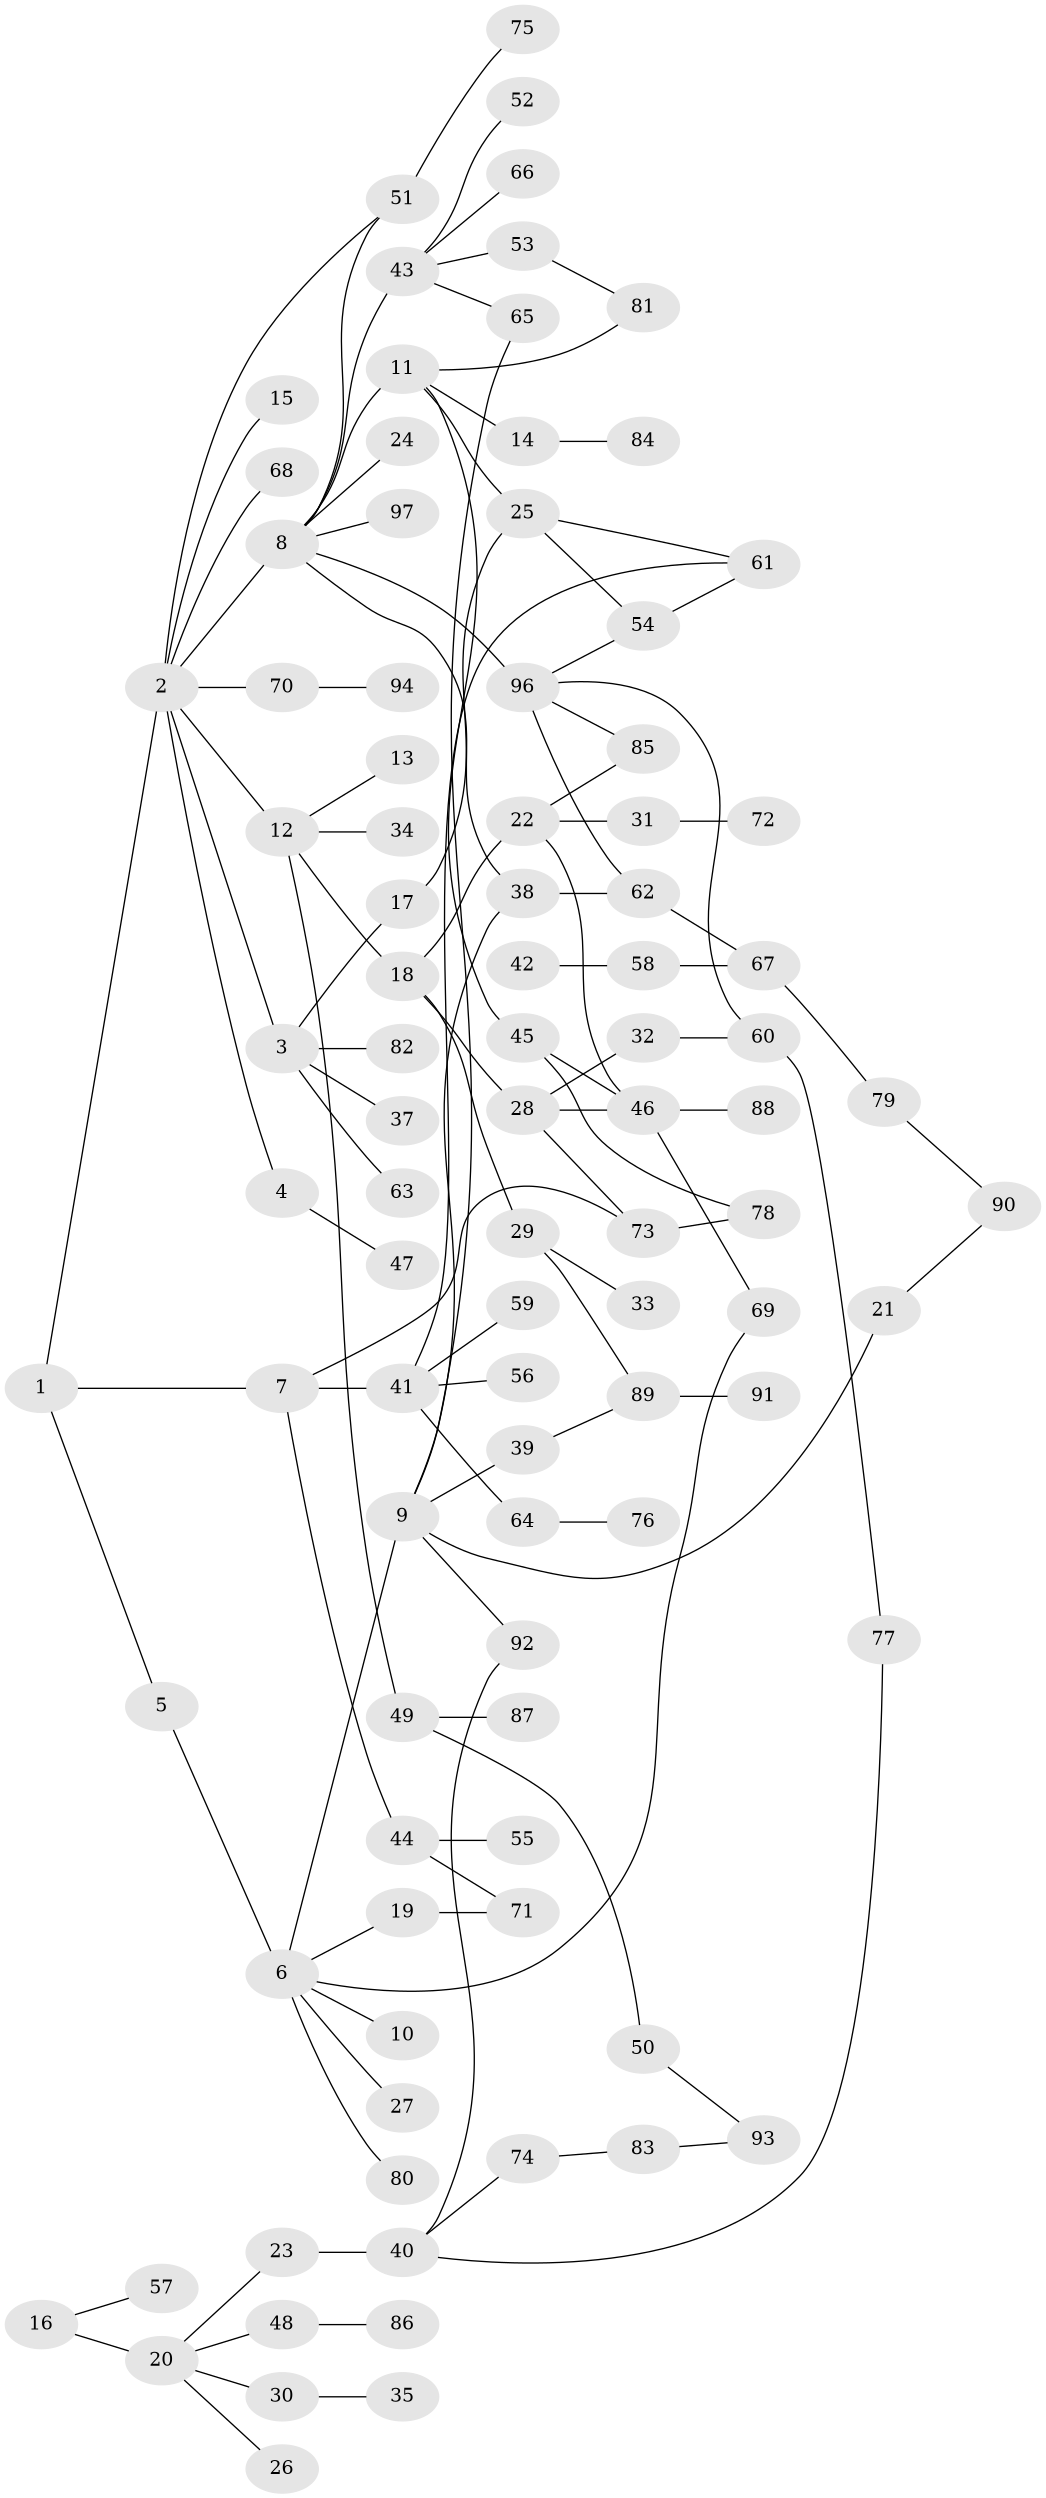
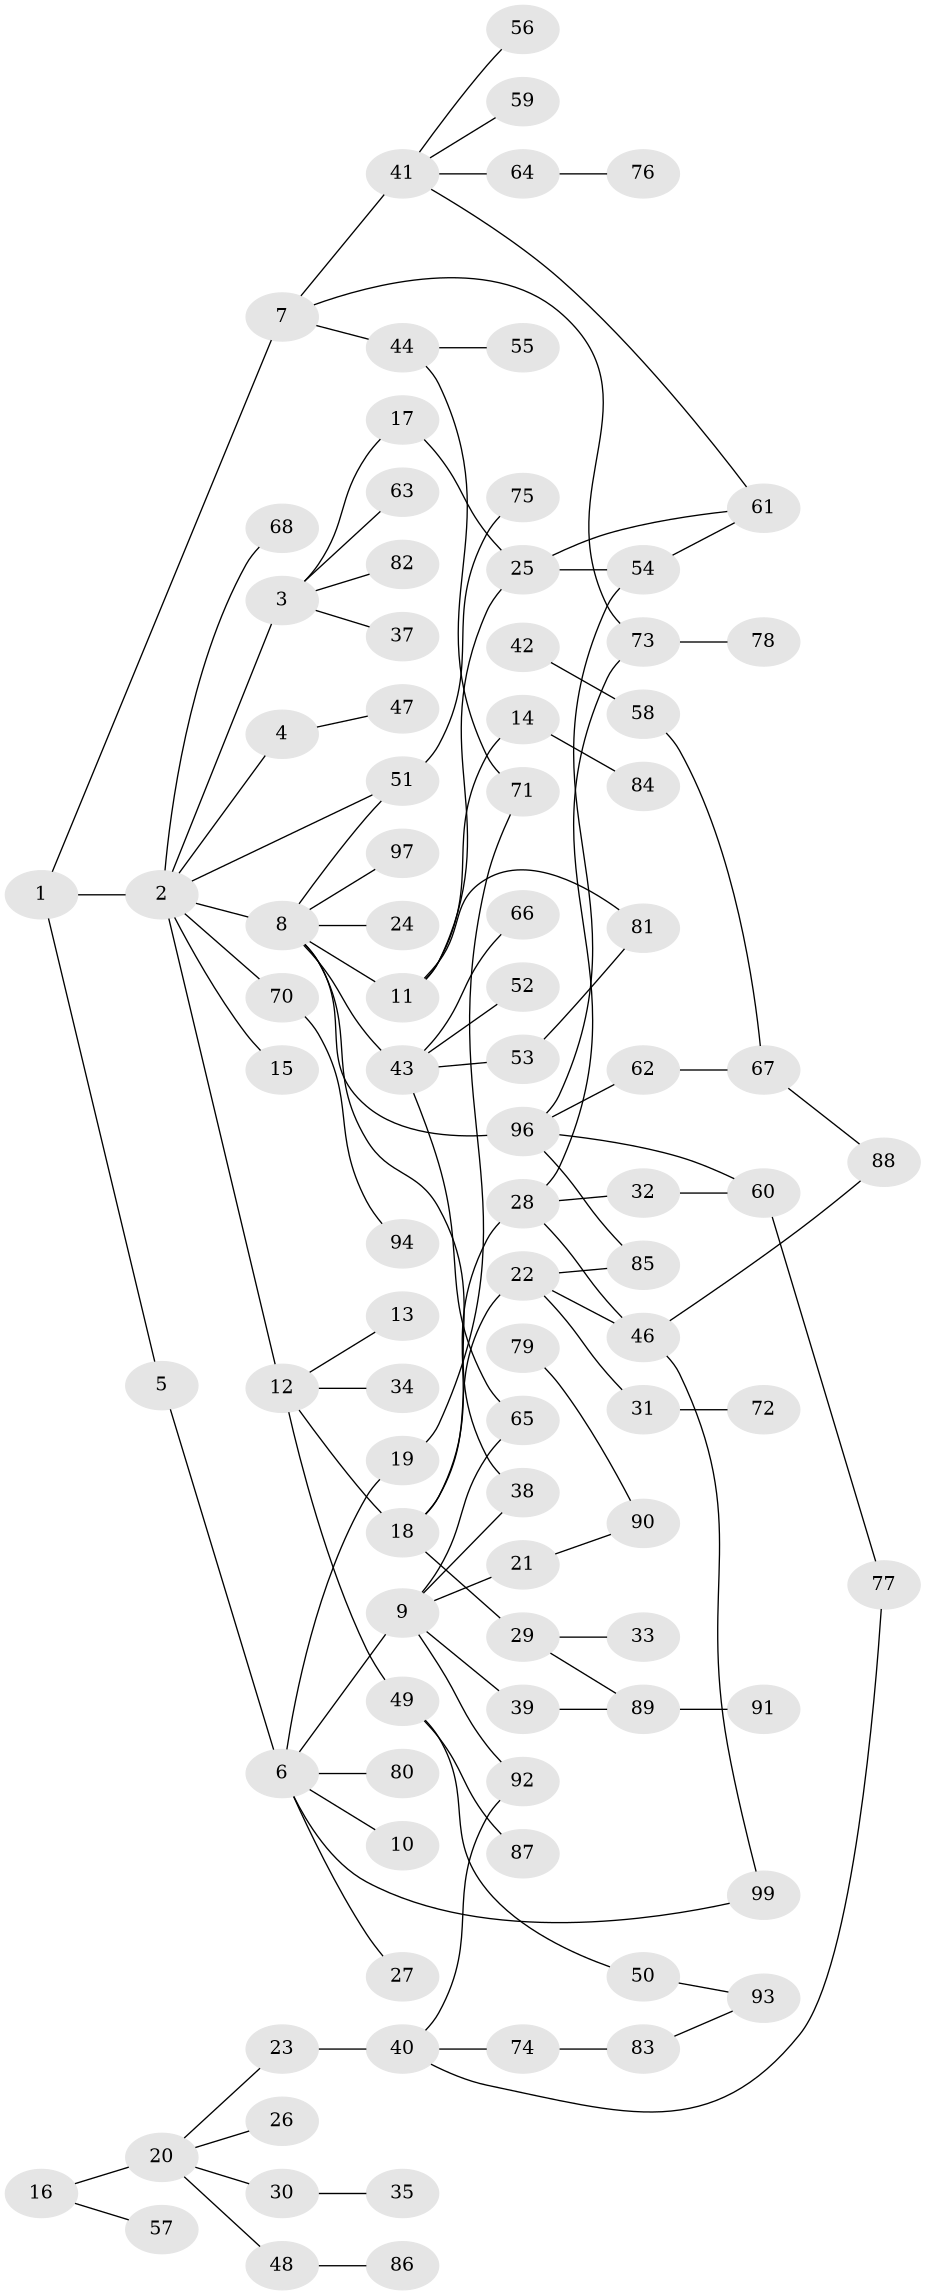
(583, 893) -> none
(826, 1032) -> (824, 1116)
(523, 1038) -> none
(764, 1312) -> (764, 1895)
